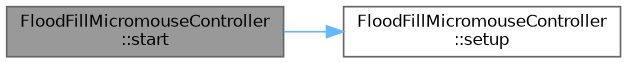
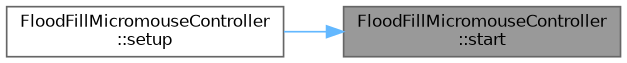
(305, 32) -> (305, 32)
